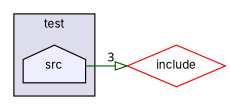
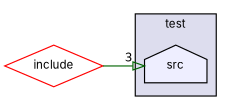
(102, 66) -> (118, 66)
